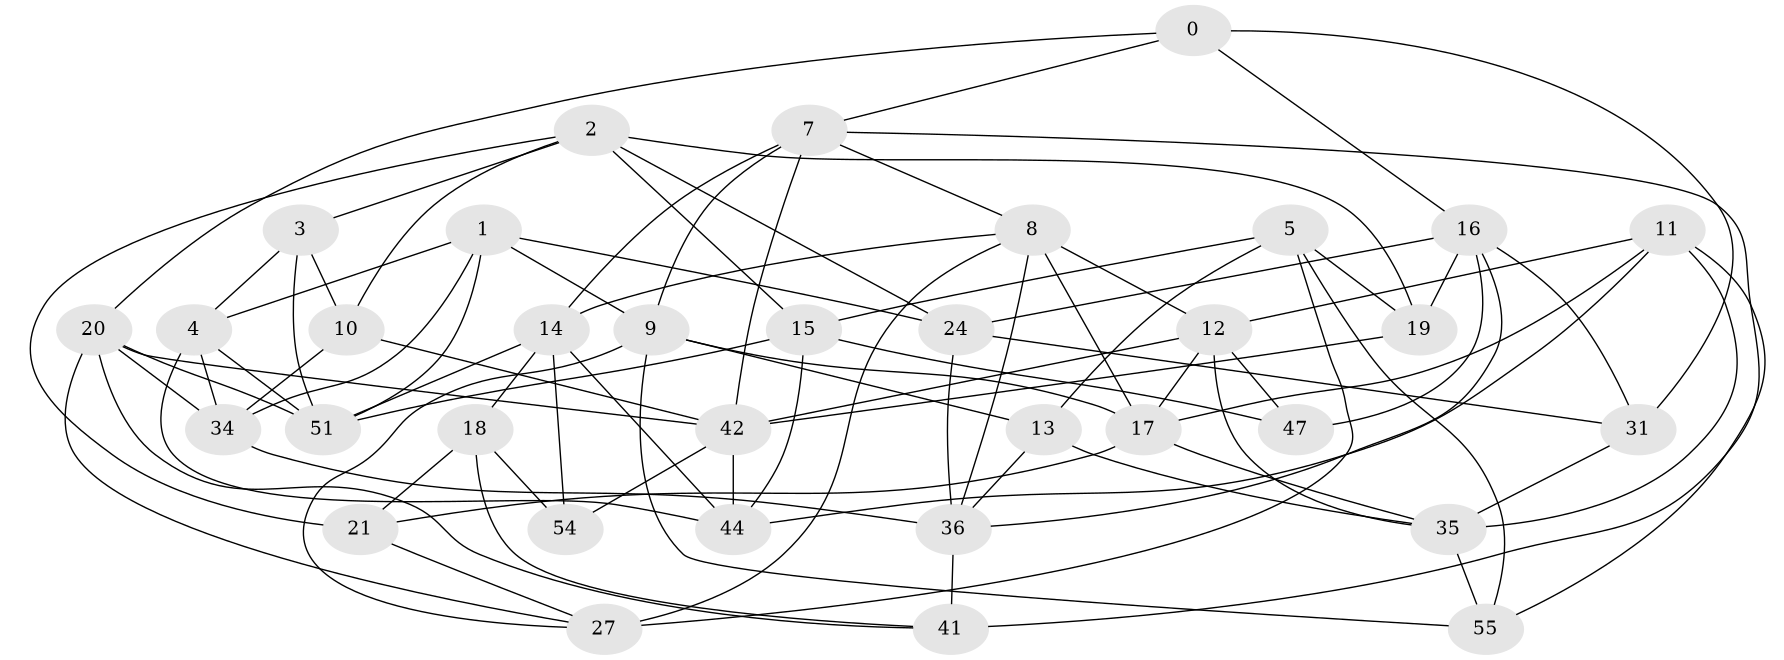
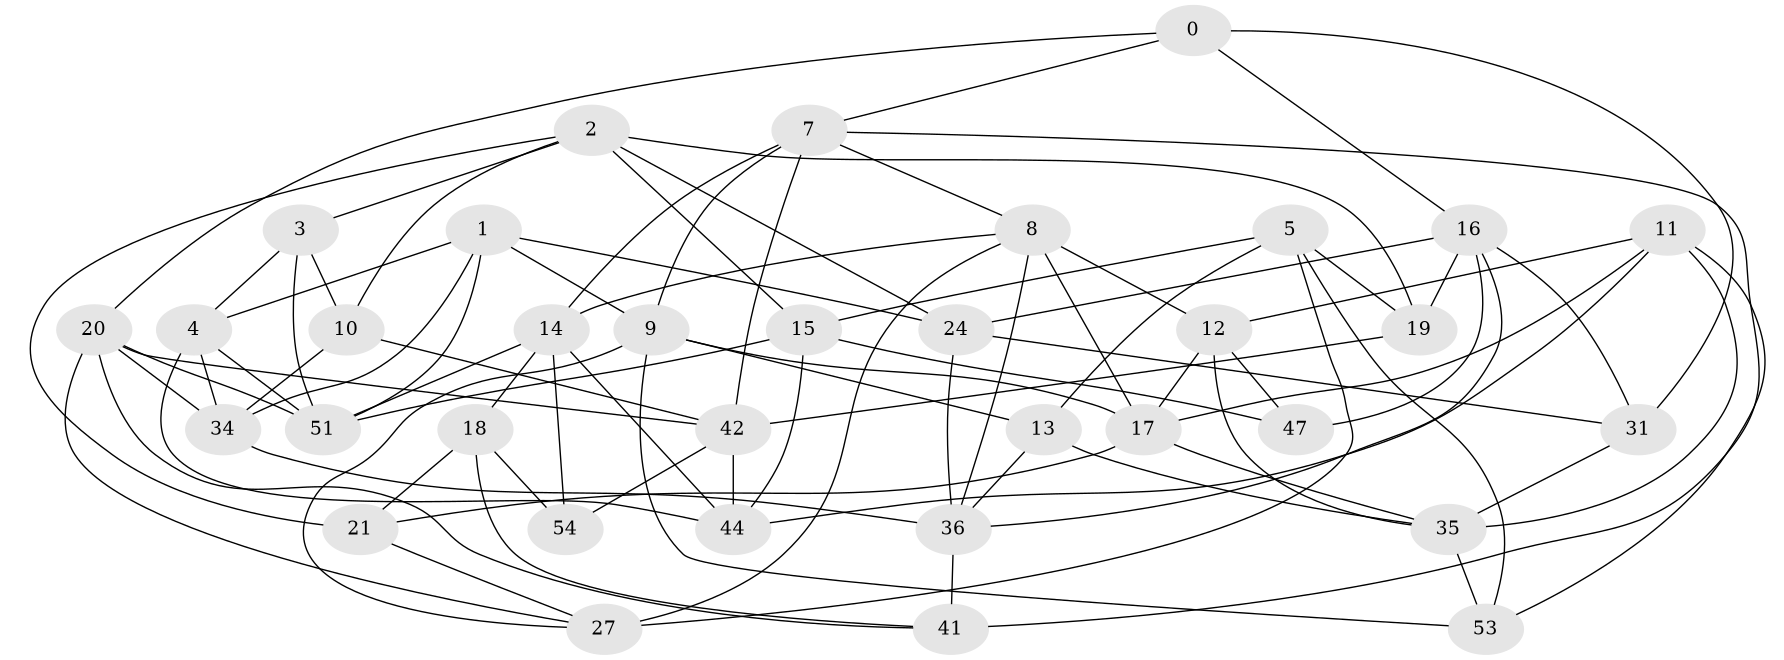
(933, 388) -> none
(1486, 629) -> (1486, 629)
